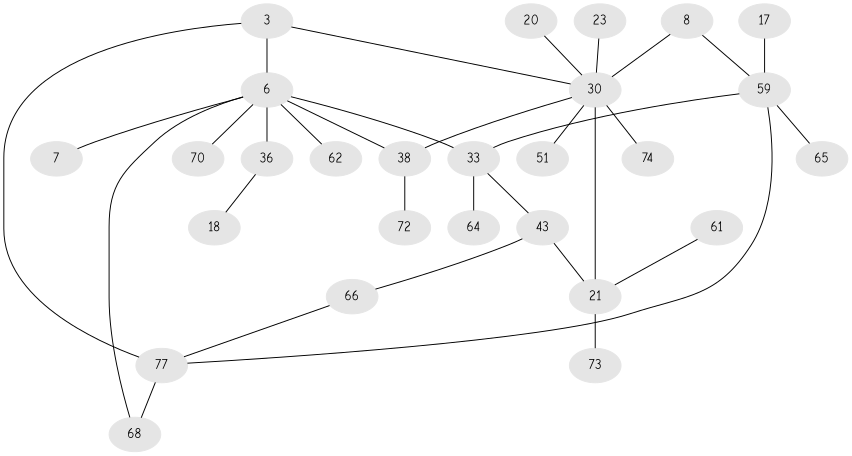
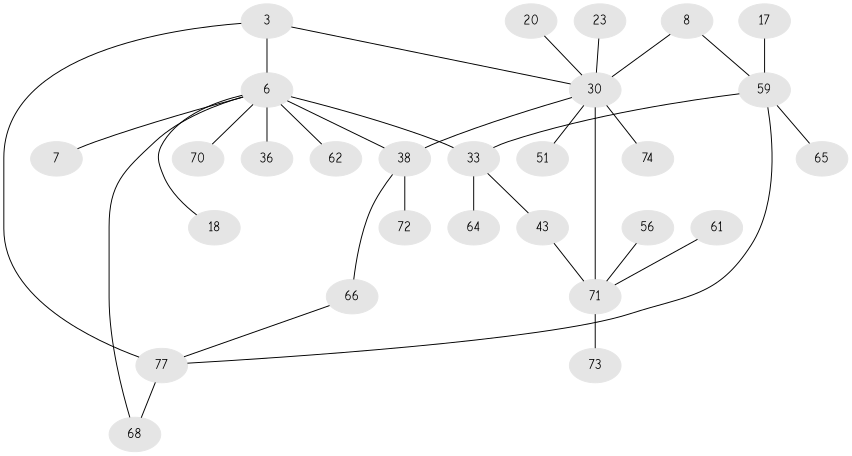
(241, 193) -> (163, 143)
none -> (648, 228)
(450, 266) -> (365, 224)
(595, 297) -> (595, 297)
